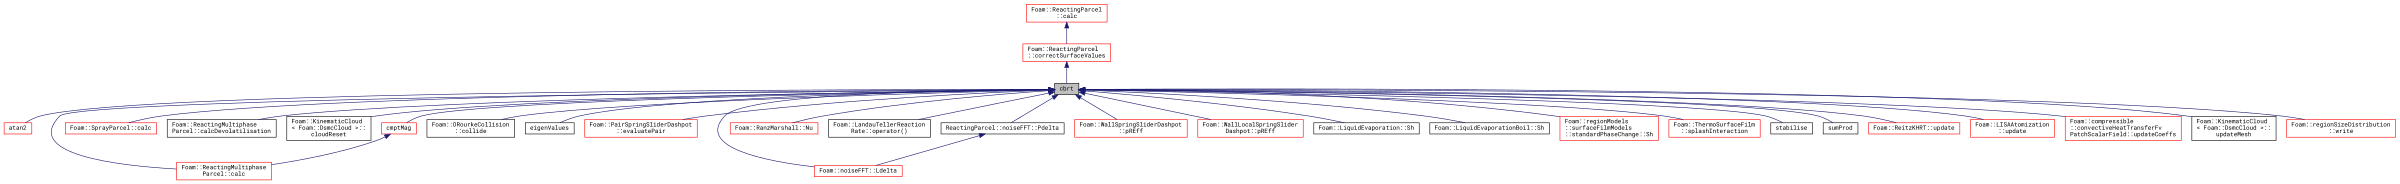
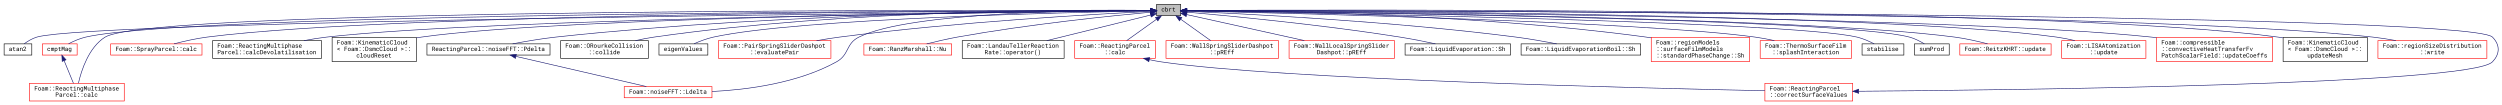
none -> (1142, 30)
(18, 128) -> (18, 49)
